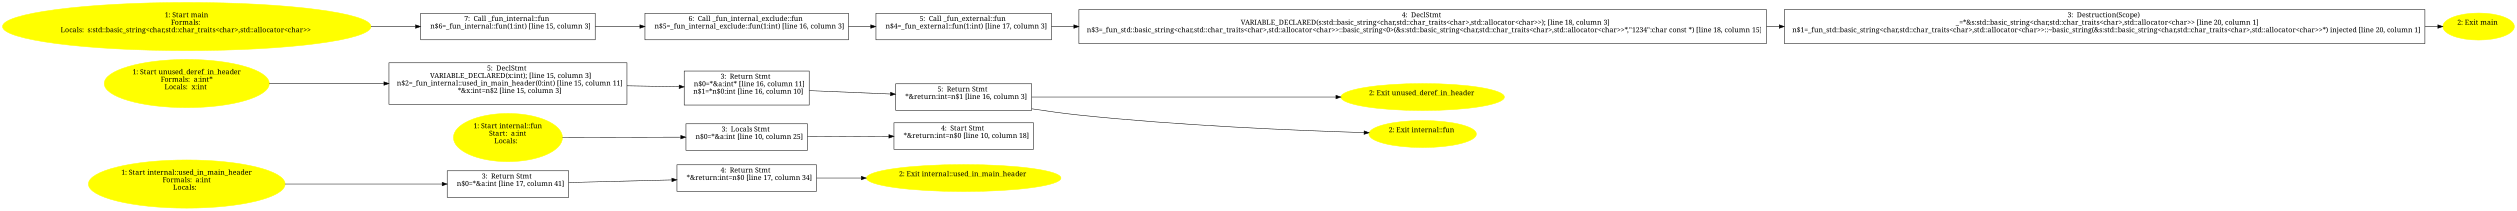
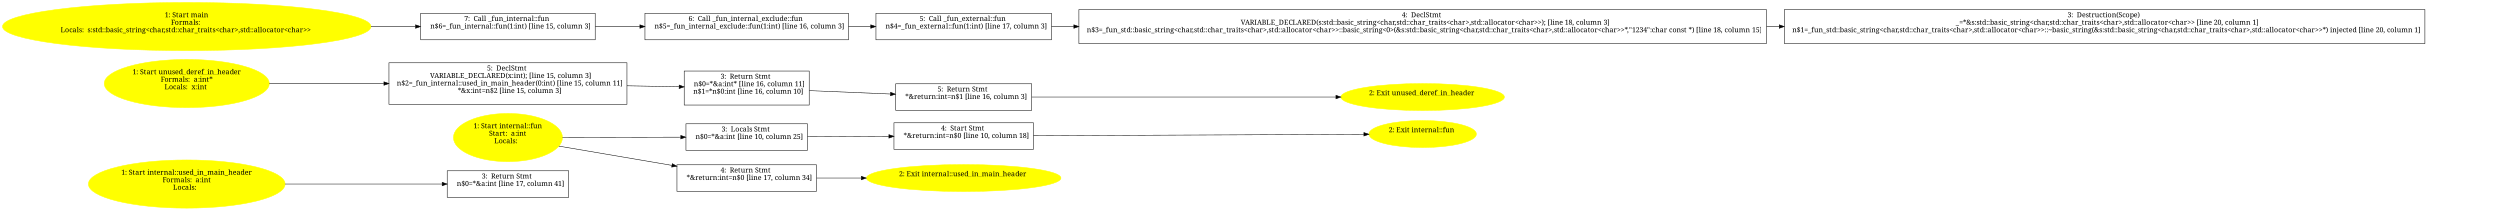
(2479, 27) -> none
(1198, 125) -> (1199, 135)
(620, 181) -> (615, 156)
